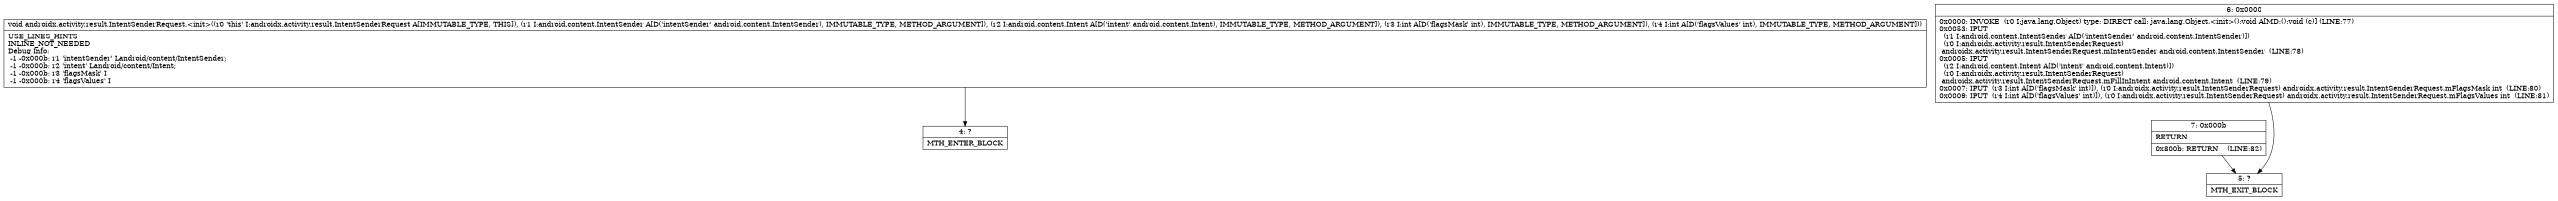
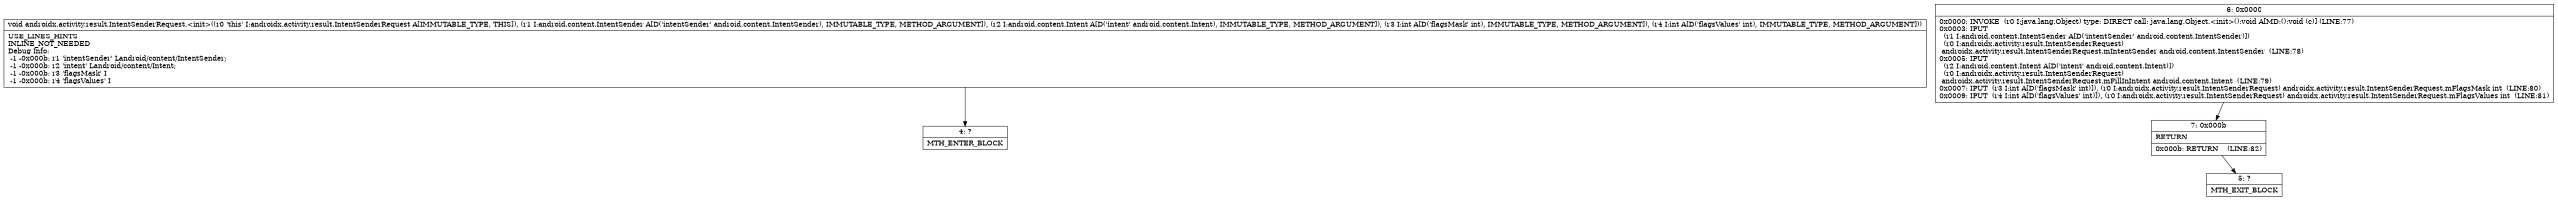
(1966, 29) -> (1966, 29)
(2274, 137) -> (2221, 109)
(2209, 149) -> (2209, 149)
